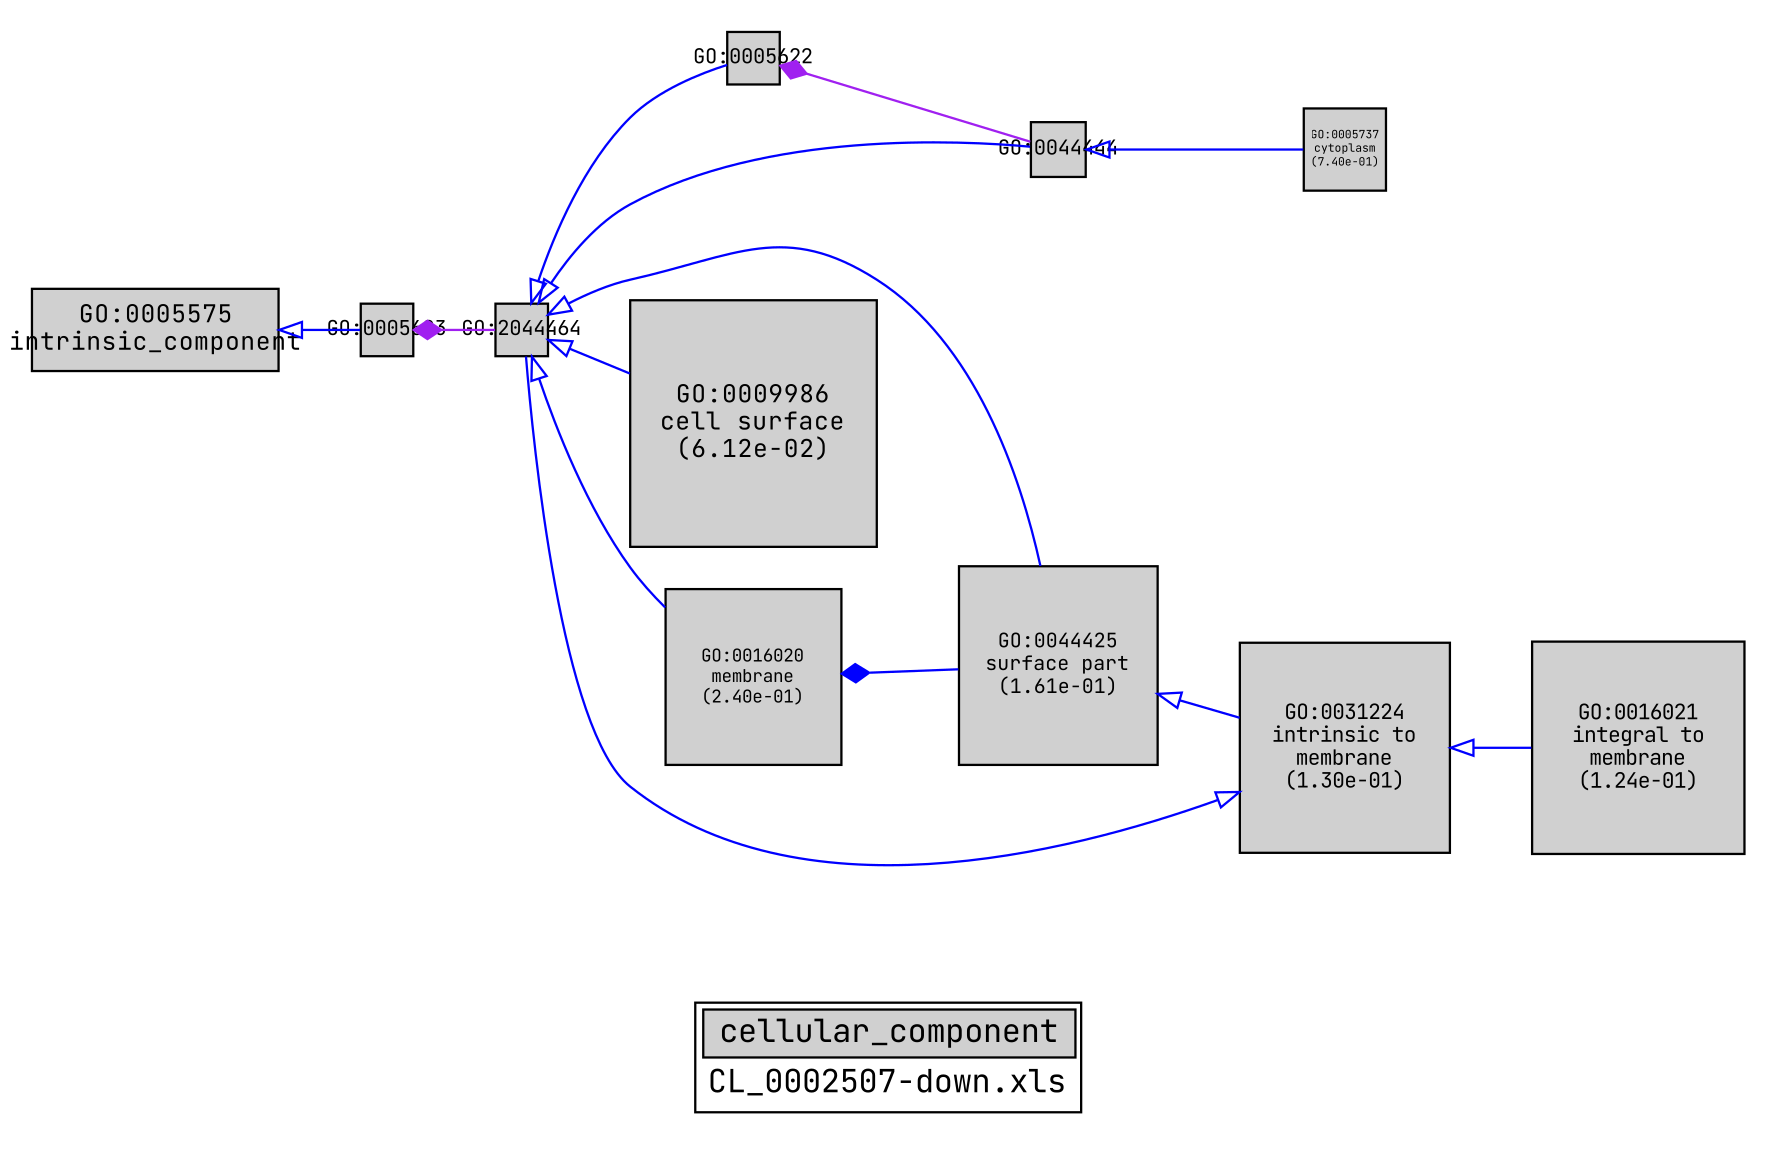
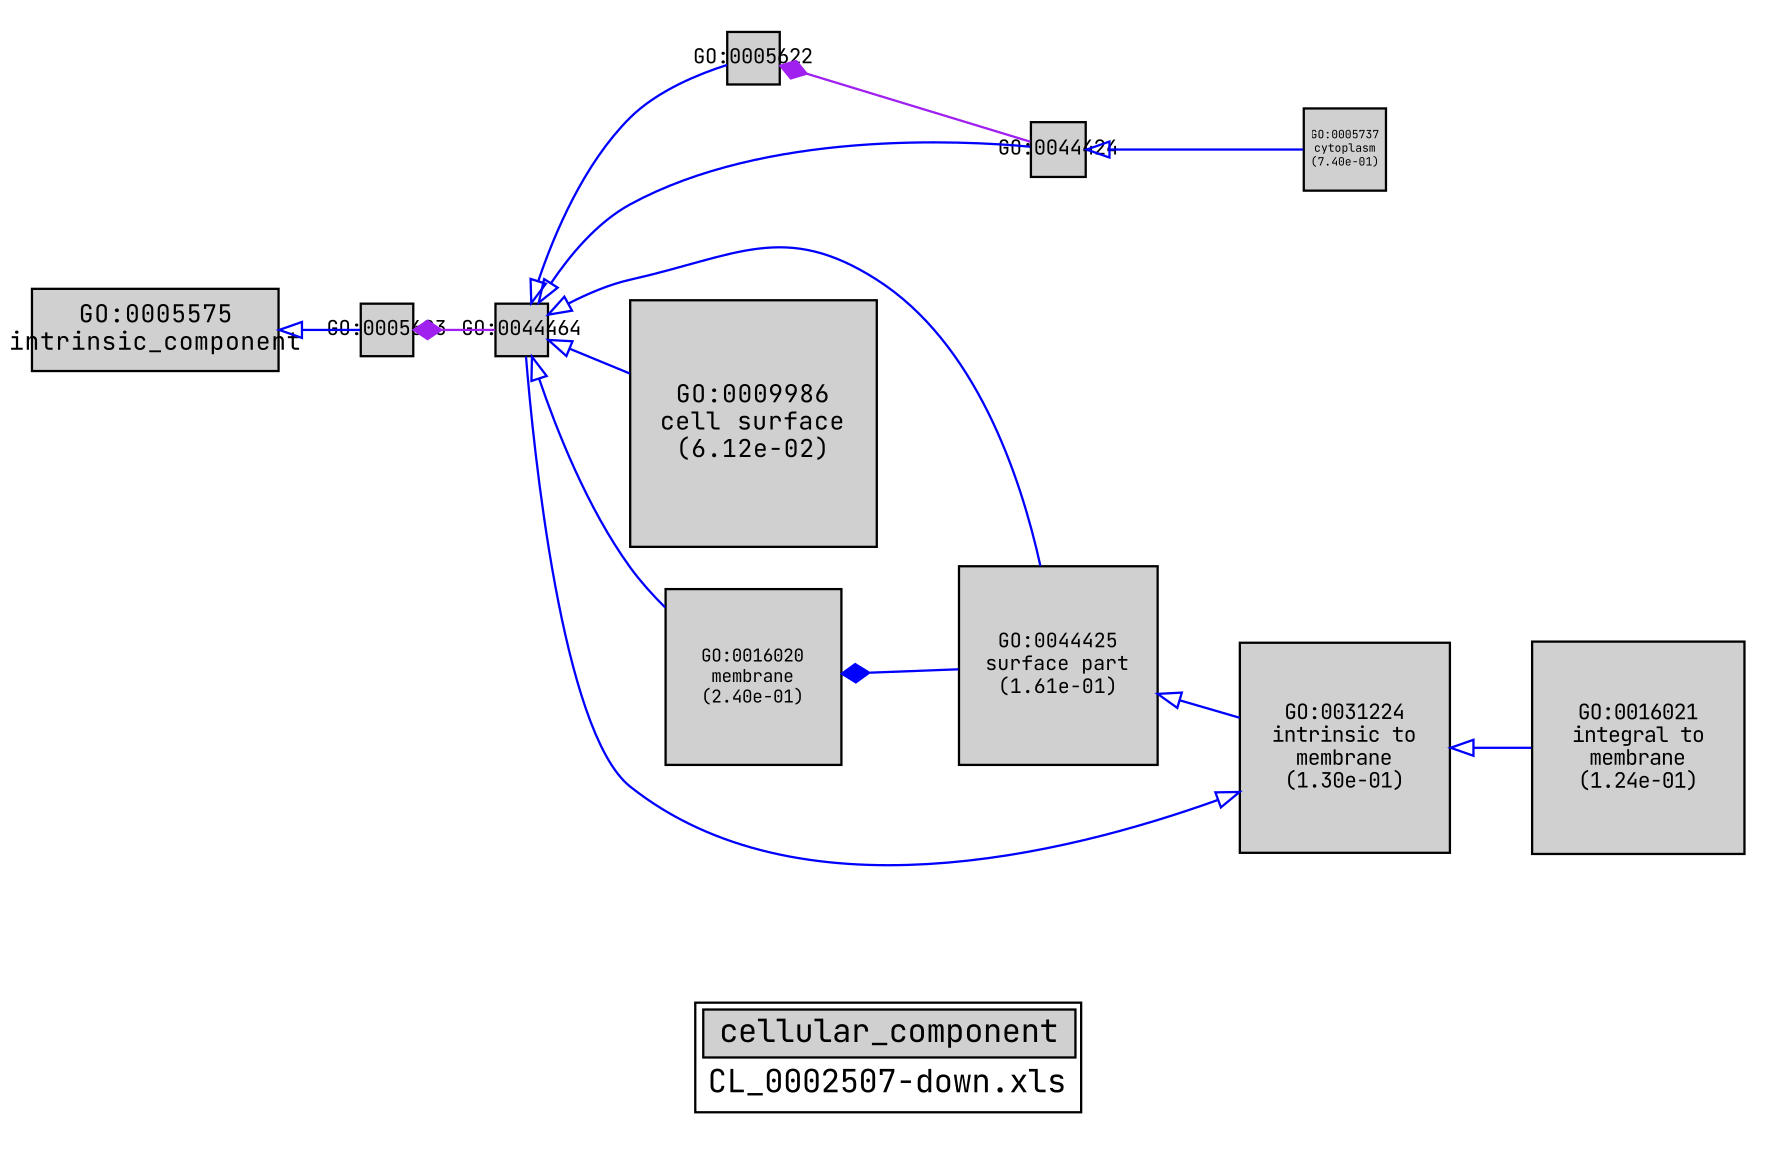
(1058, 150) -> (1058, 150)
(522, 330) -> (522, 330)
